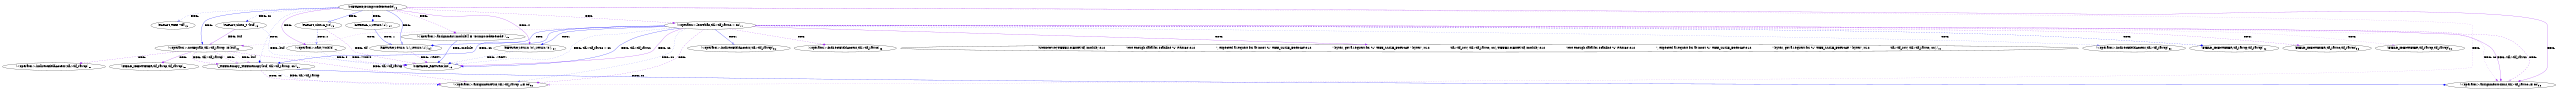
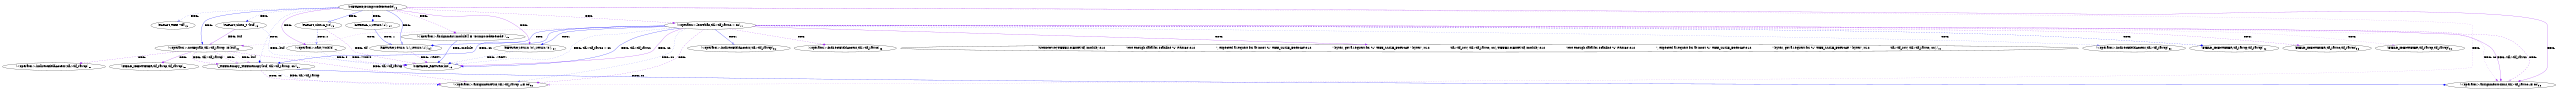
(265, 16) -> (265, 16)
(525, 25) -> (525, 25)
